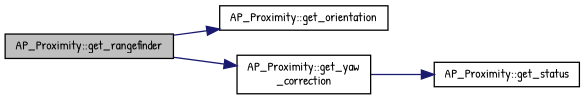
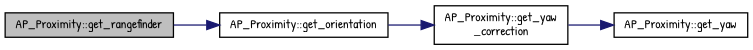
(199, 61) -> (405, 25)
(507, 75) -> (681, 25)
